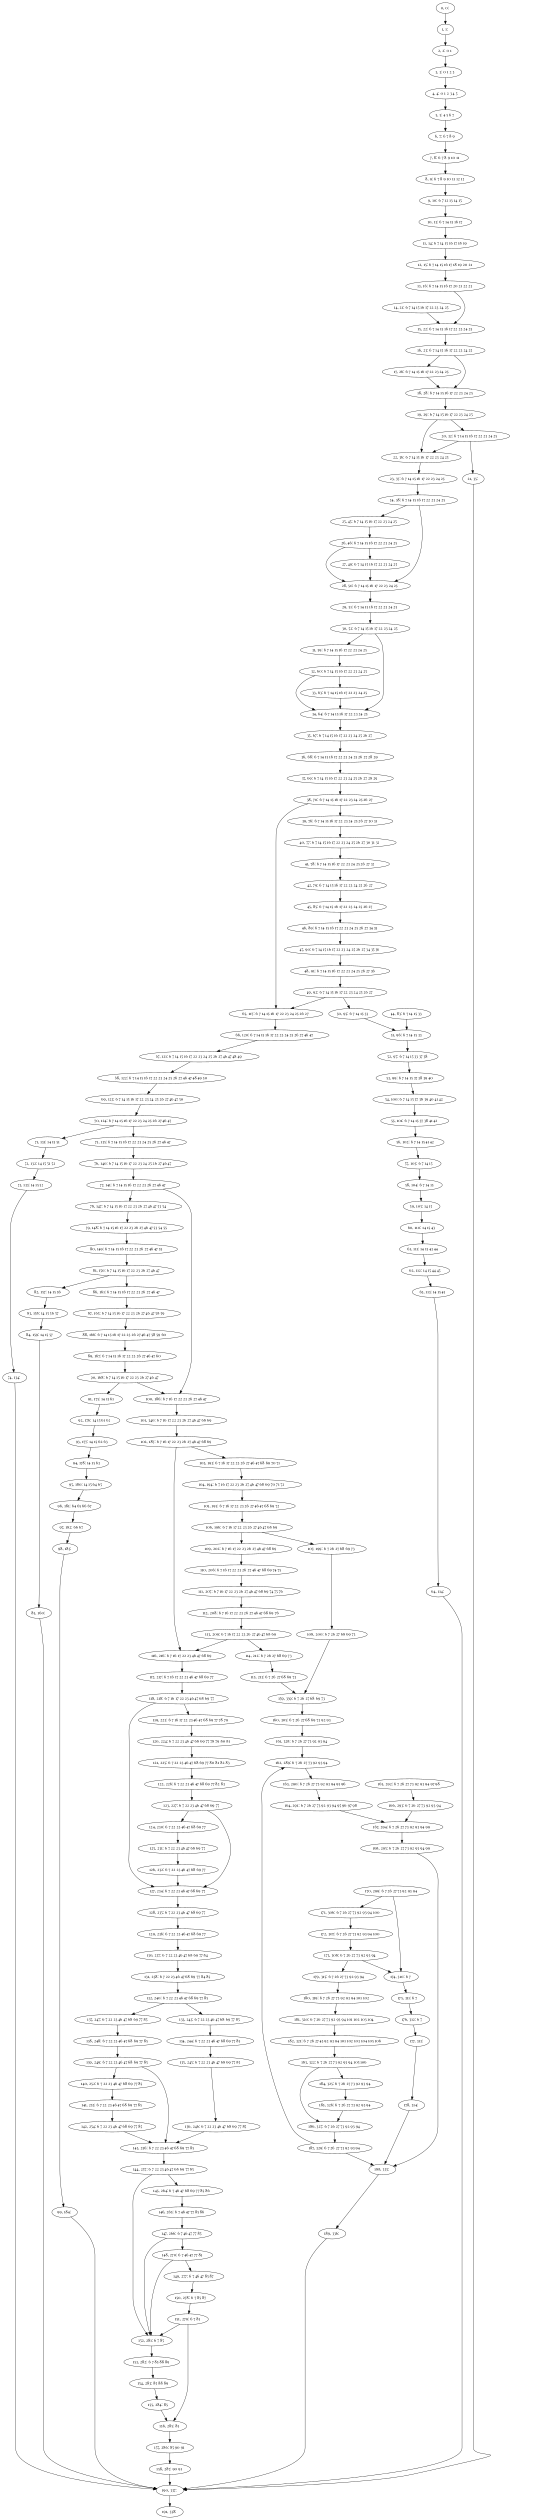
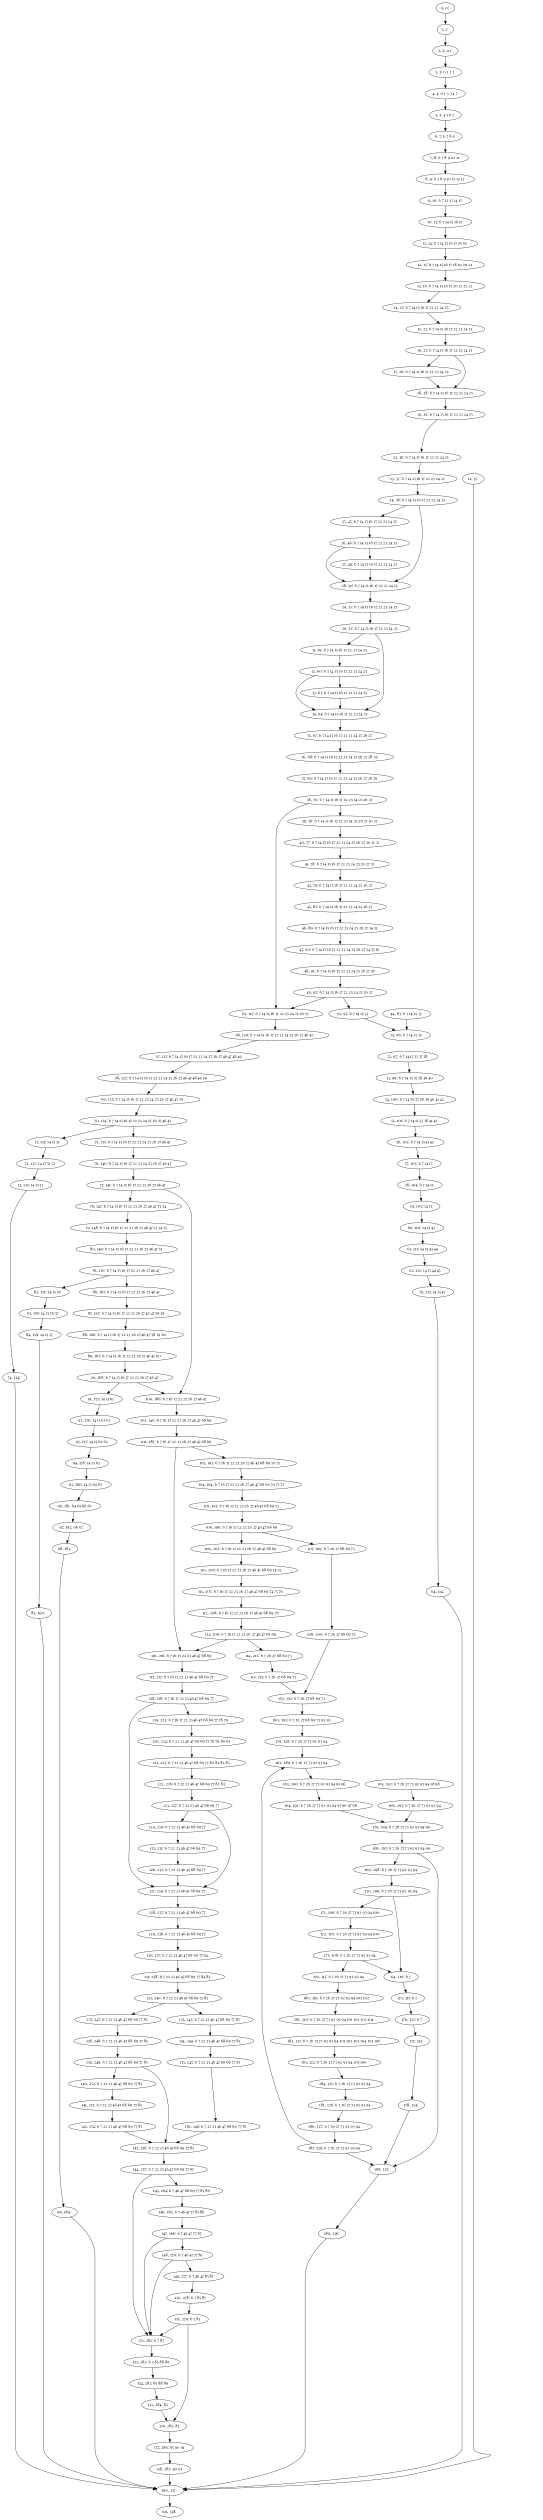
(465, 306) -> (435, 296)
(470, 436) -> none
(407, 1044) -> none
(414, 1099) -> (414, 1099)
none -> (392, 1870)
(335, 2041) -> (335, 2041)
(300, 2093) -> none
